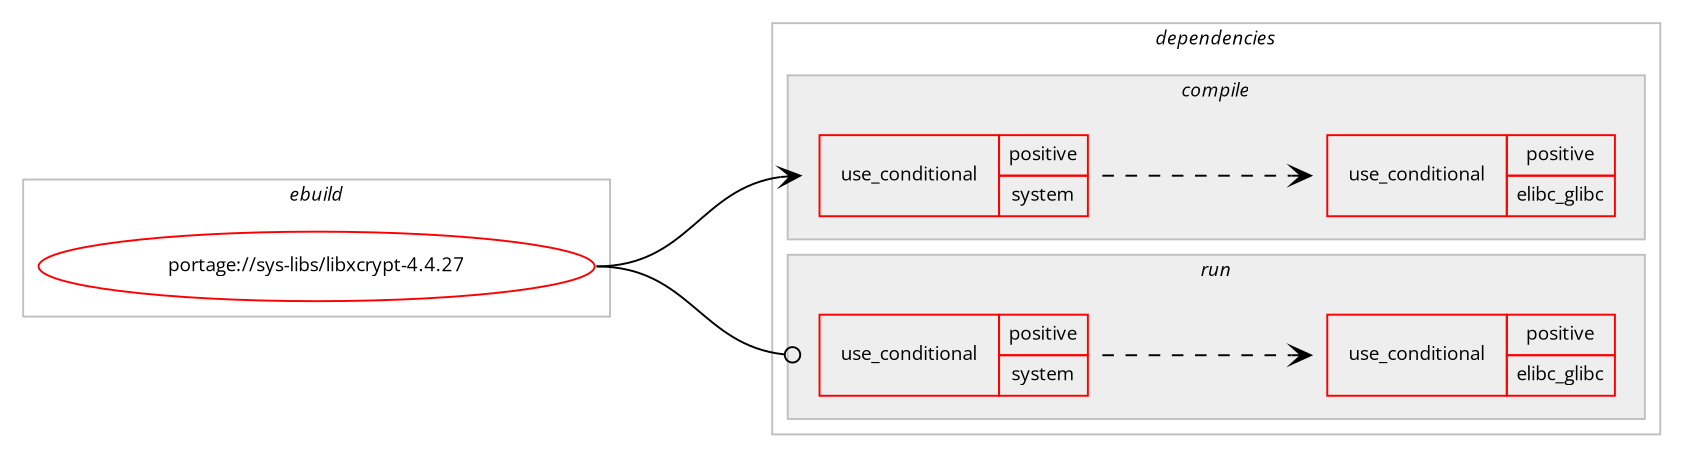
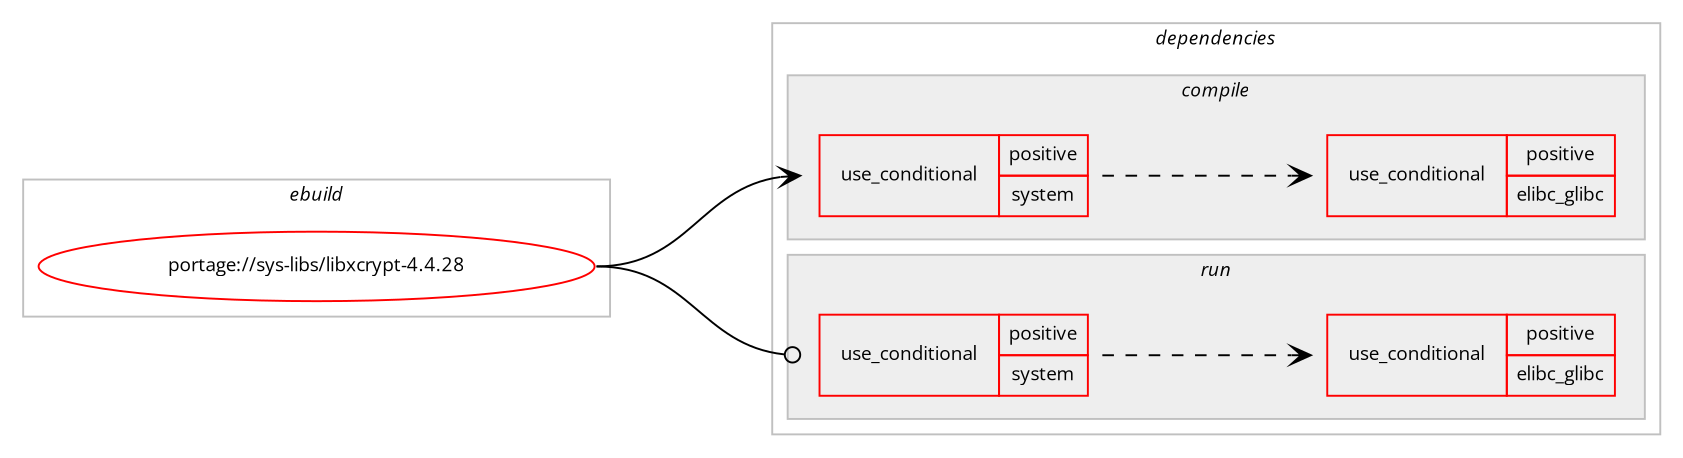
(317, 266) -> (317, 266)
